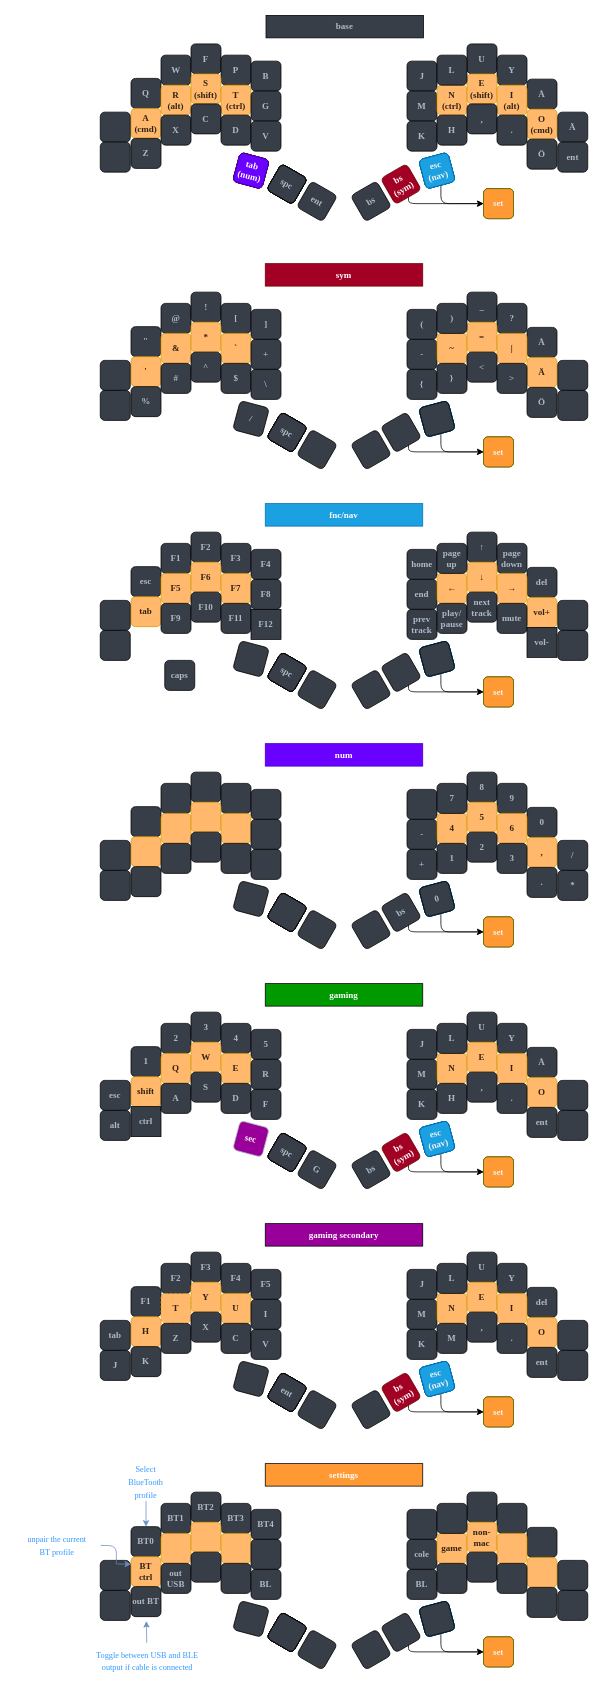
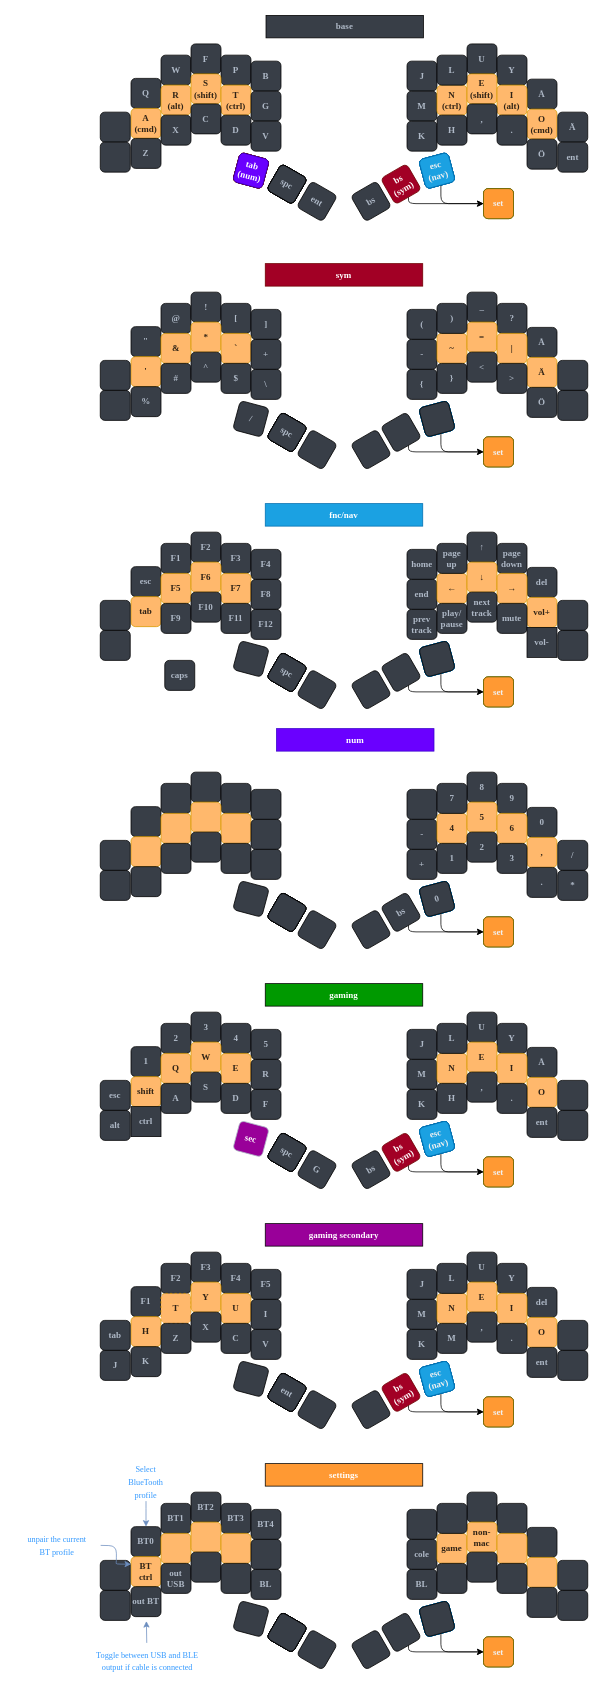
(266, 624) -> (266, 624)
(344, 755) -> (355, 740)
